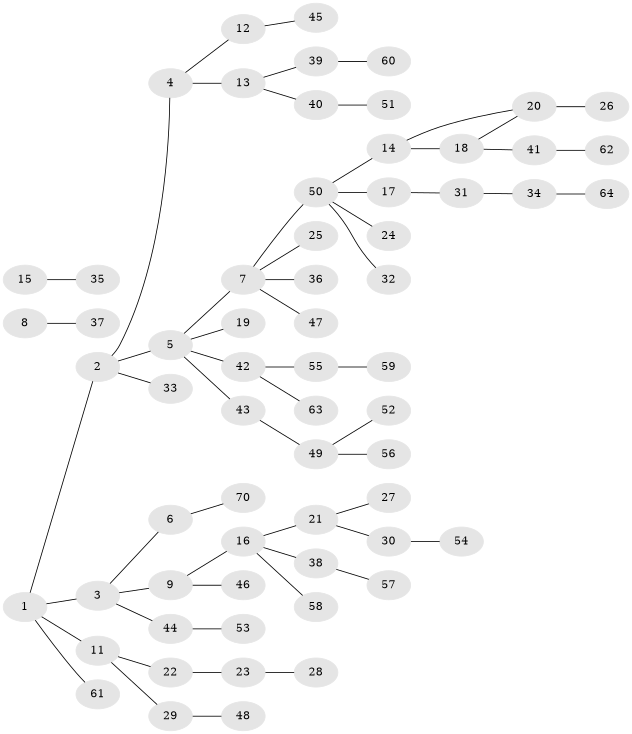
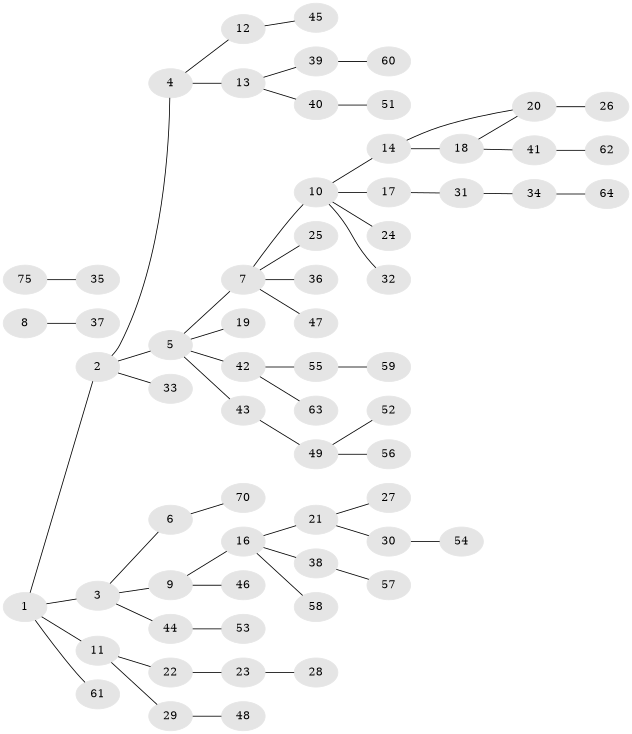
(316, 192) -> (316, 192)
(25, 280) -> (25, 280)
